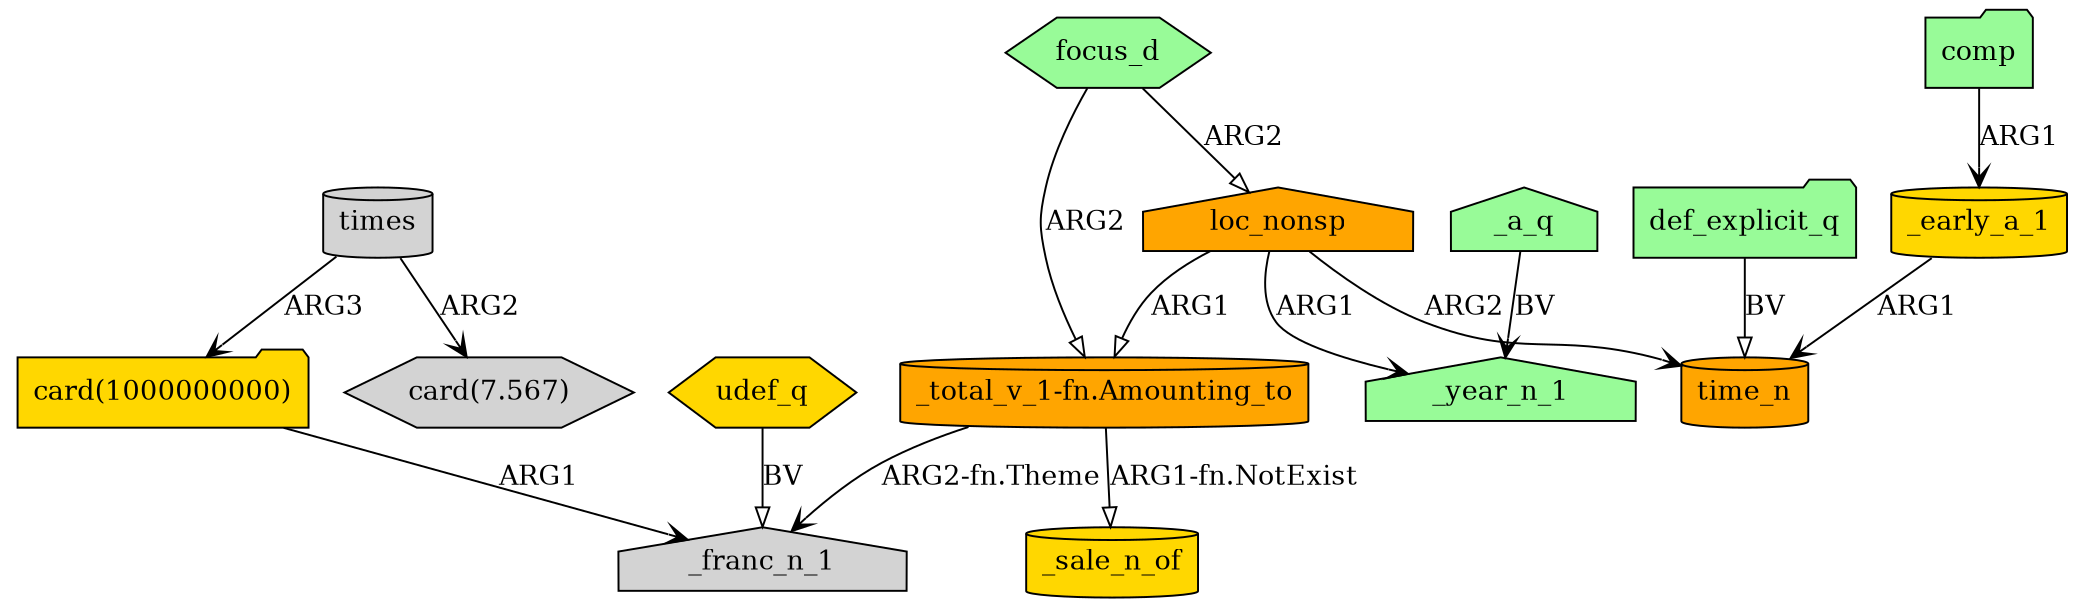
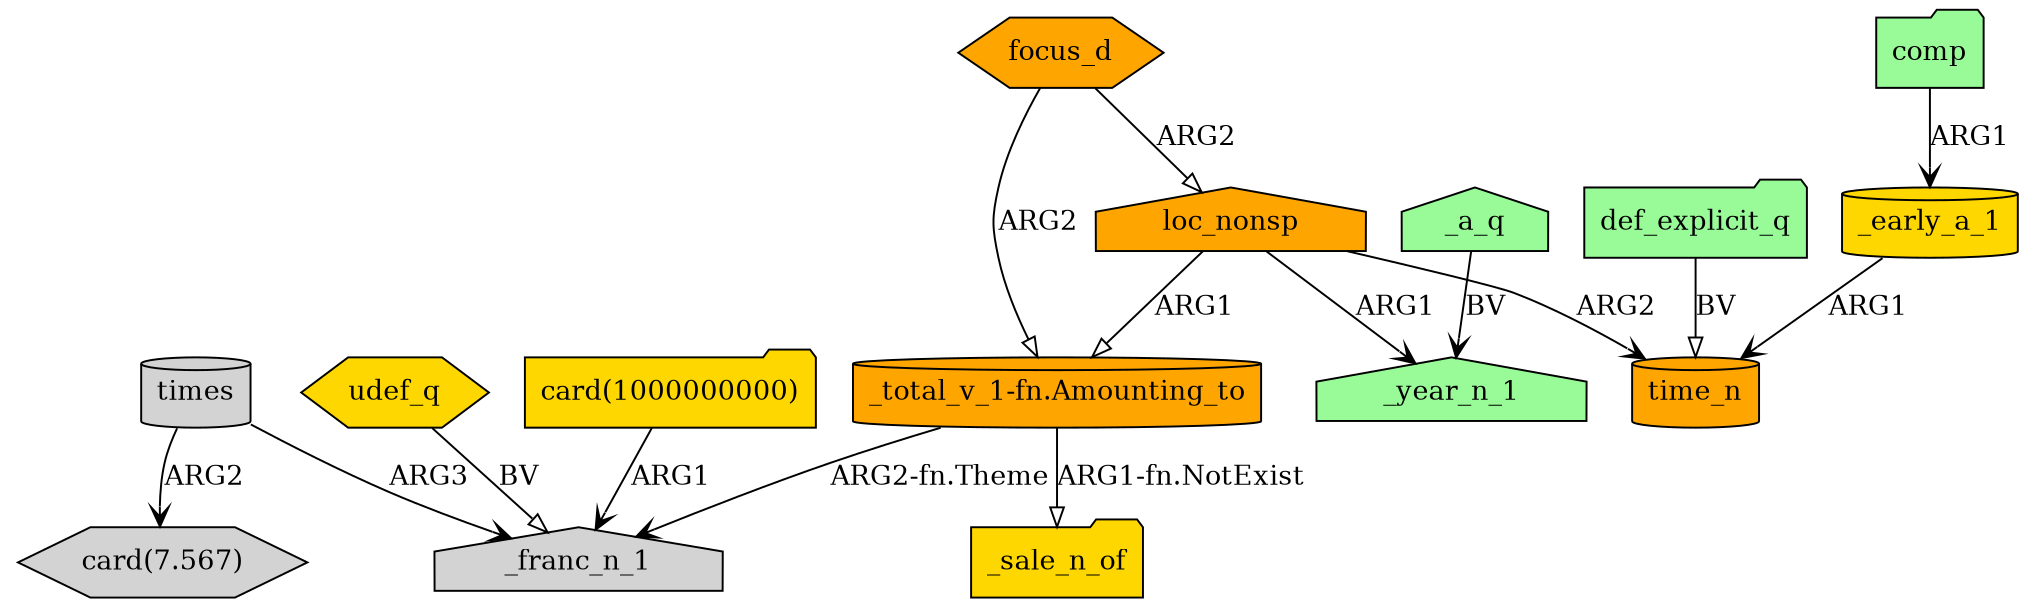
(1108, 53) -> (1061, 53)
(279, 301) -> (369, 483)
(1112, 562) -> (1057, 562)
